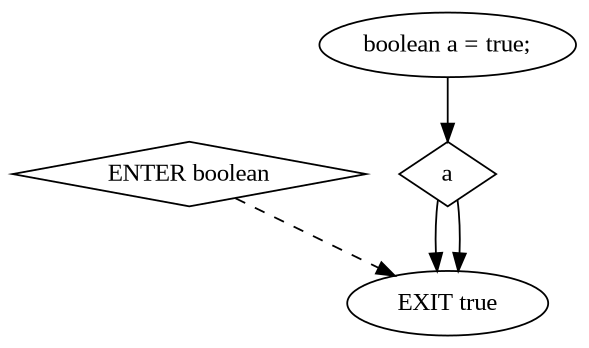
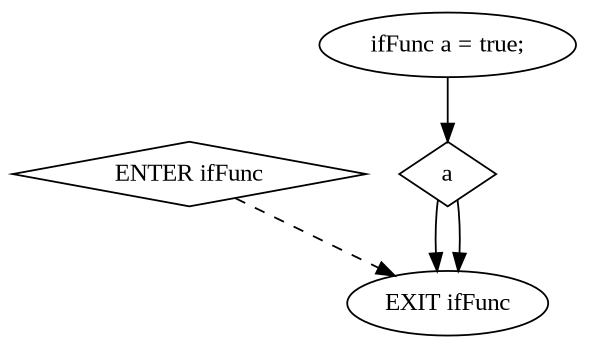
(448, 45) -> (448, 45)
(189, 174) -> (189, 174)
(448, 303) -> (448, 303)
